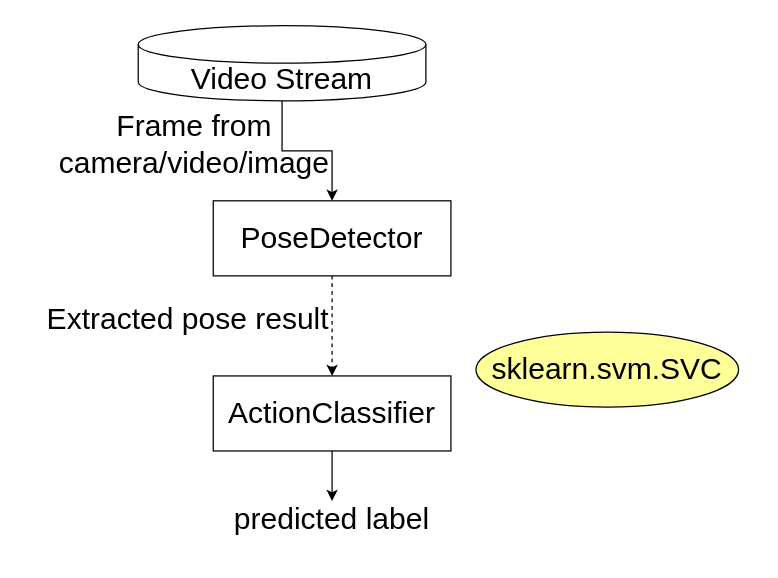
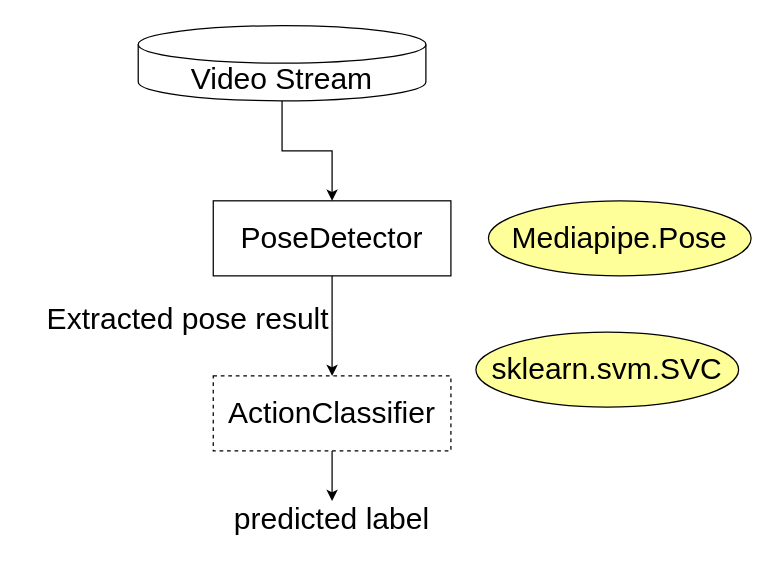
(194, 144) -> none
none -> (619, 238)
(332, 322) -> (332, 322)
(332, 413) -> (332, 413)
